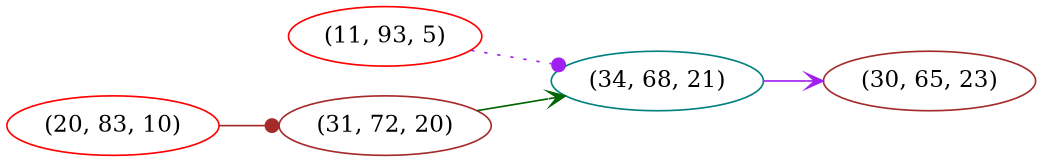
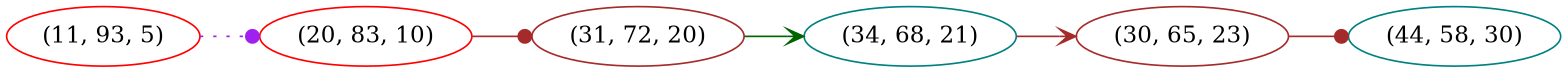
none -> (1455, 36)
(511, 57) -> (223, 36)
(785, 81) -> (1038, 36)
